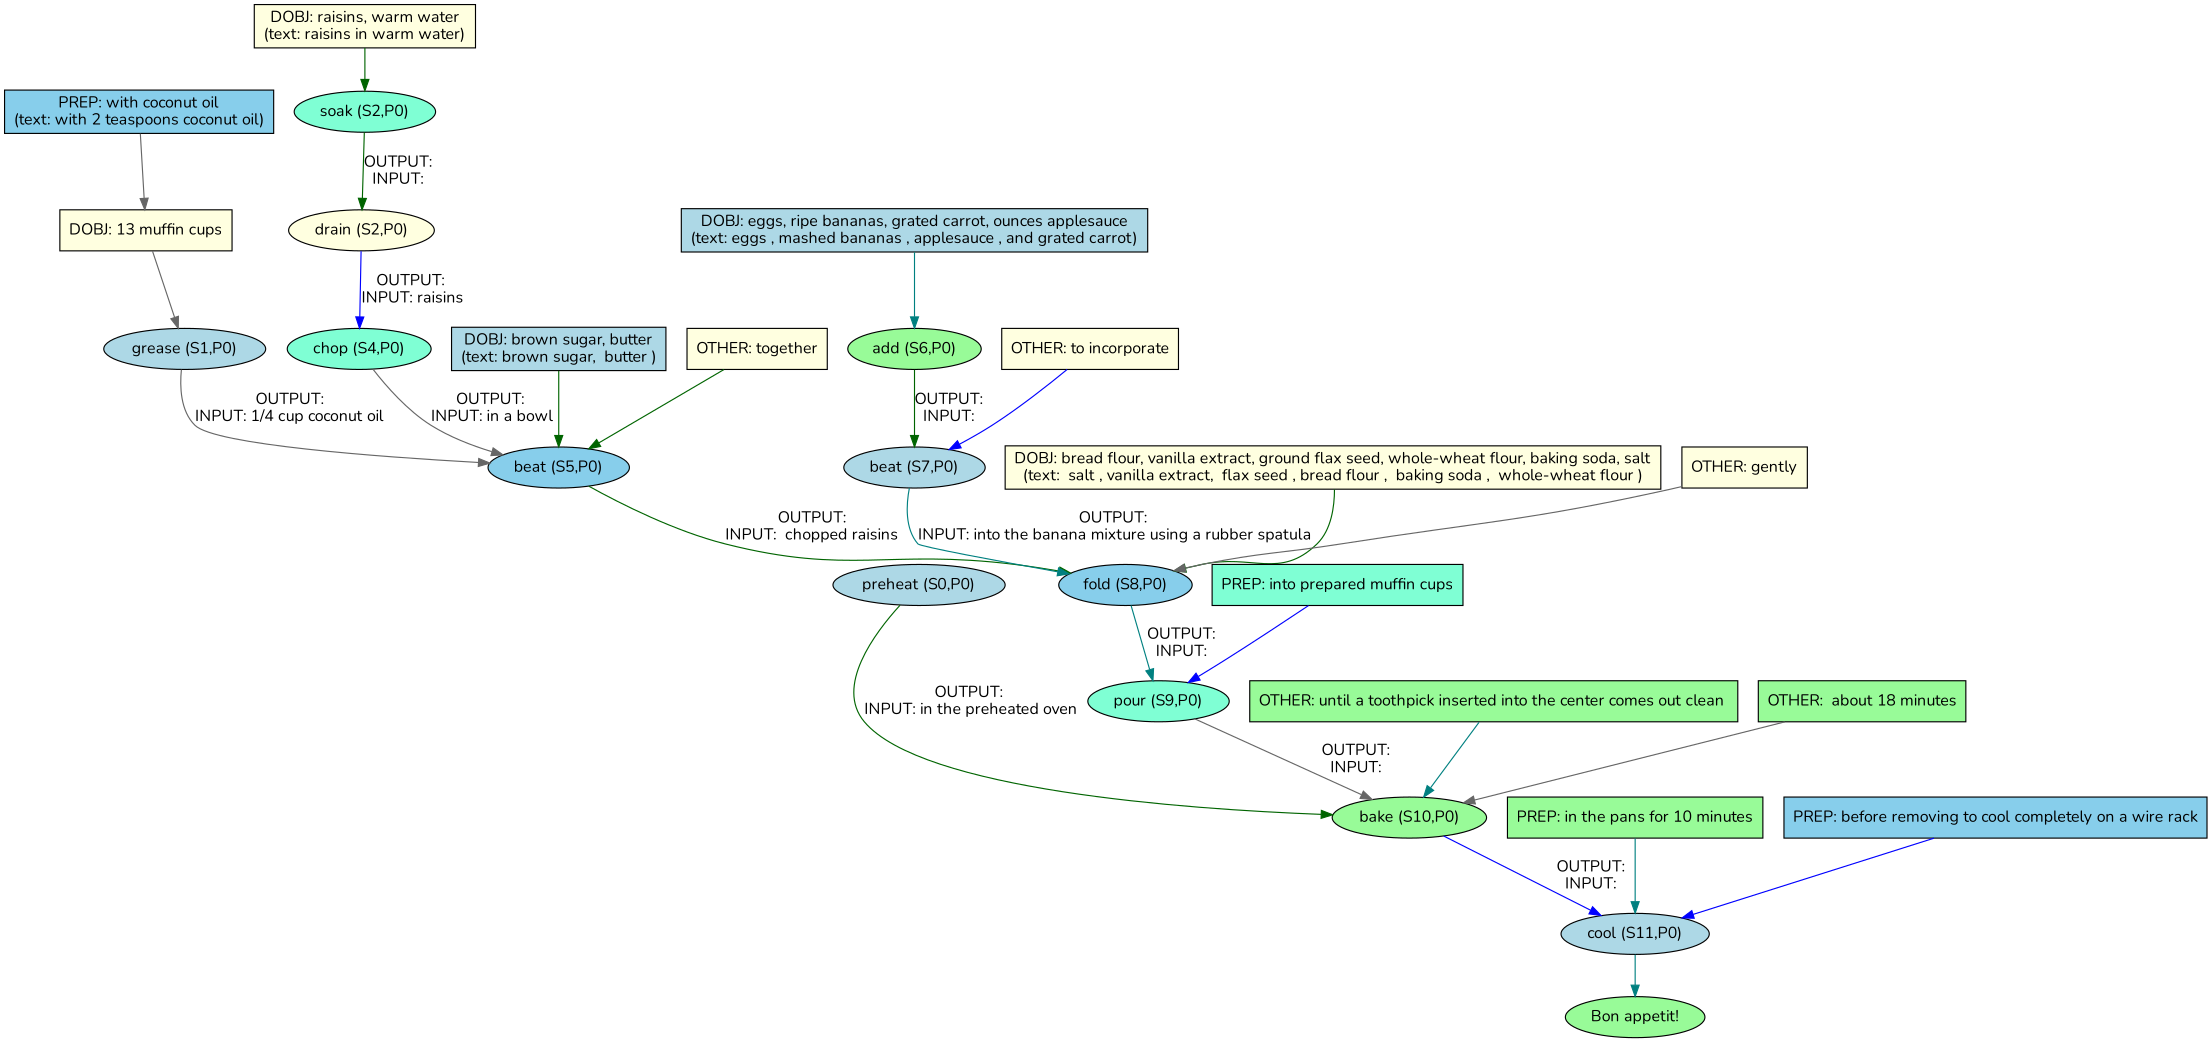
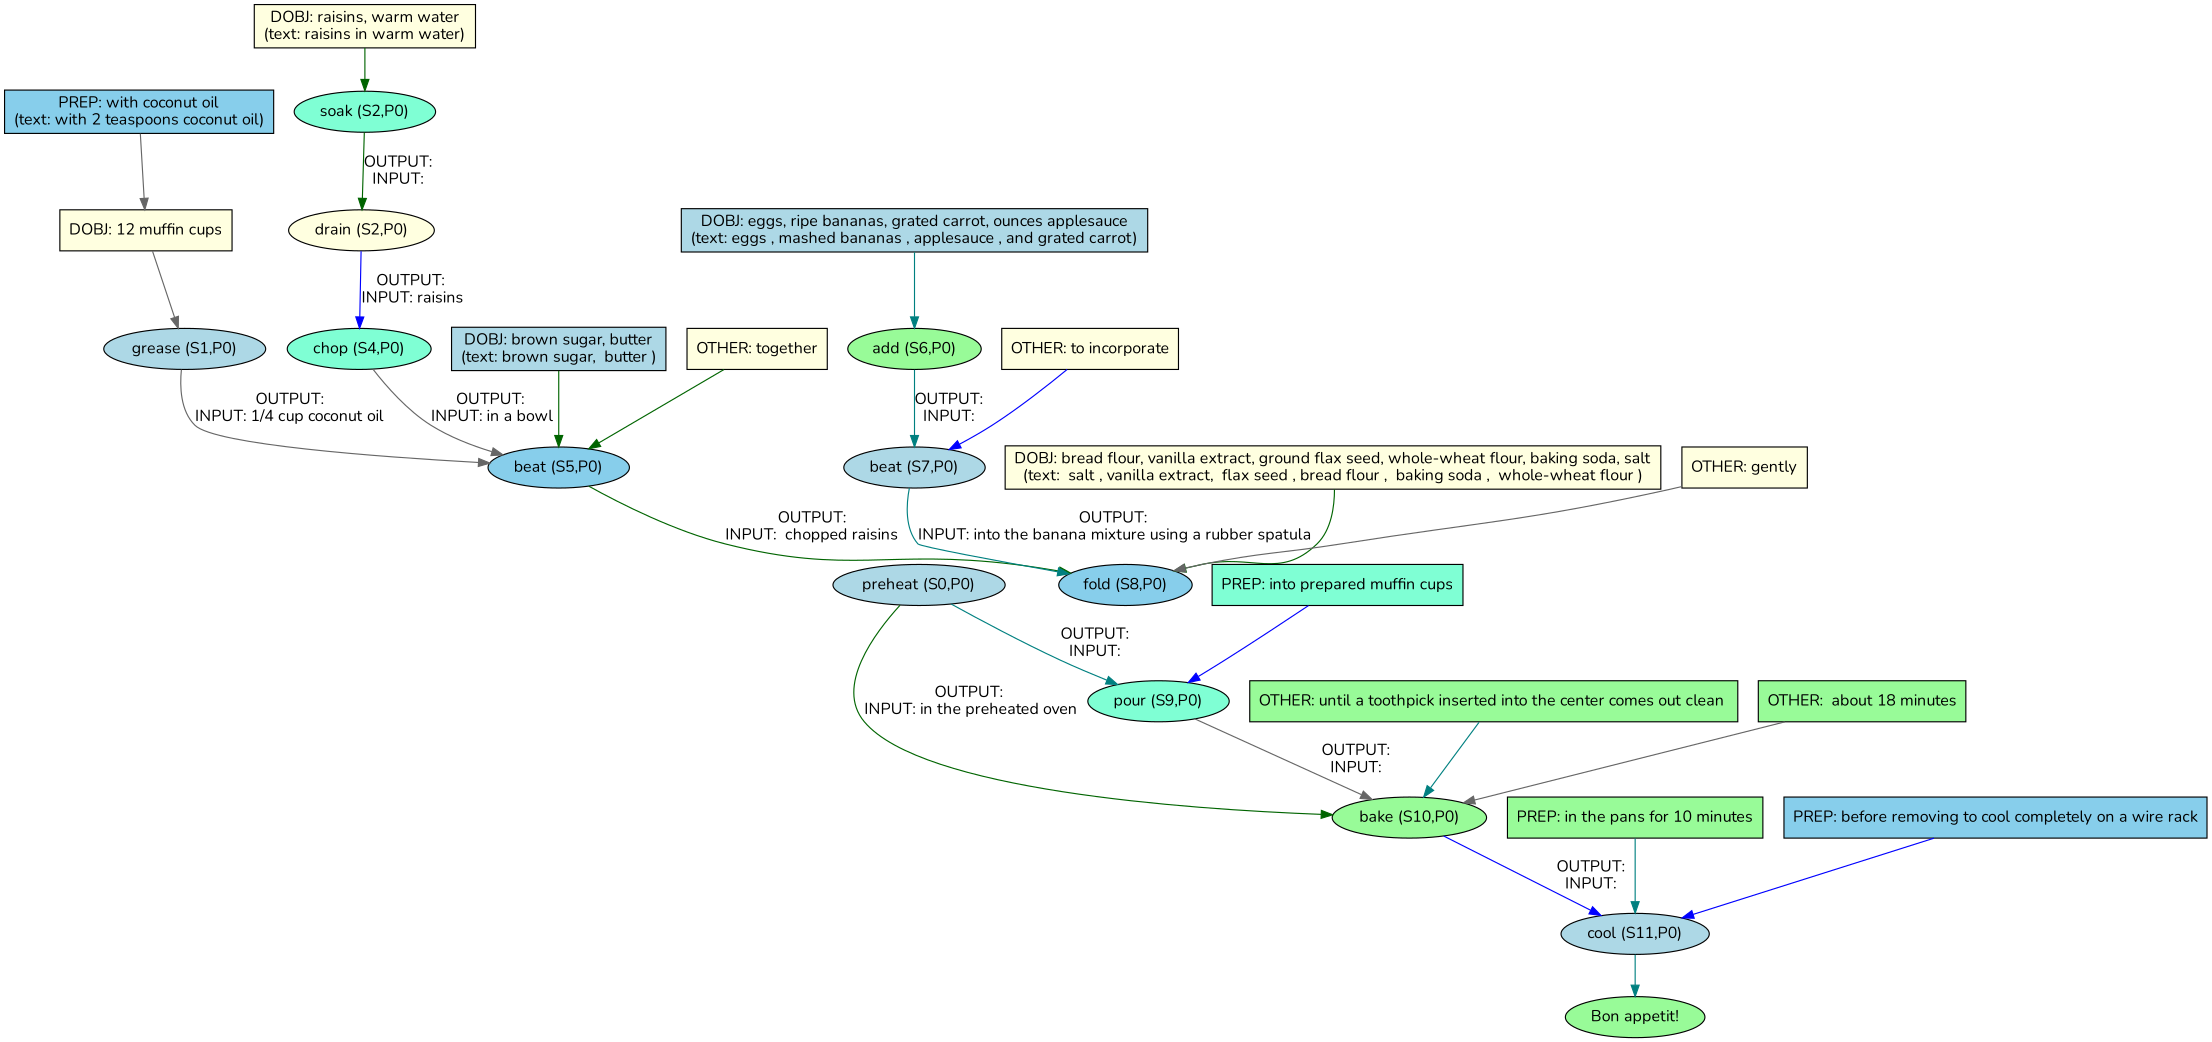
(146, 230) -> (146, 230)
(915, 403) -> (915, 403)
(1140, 637) -> (1028, 644)
